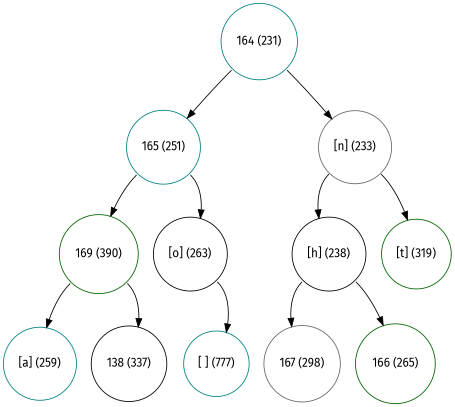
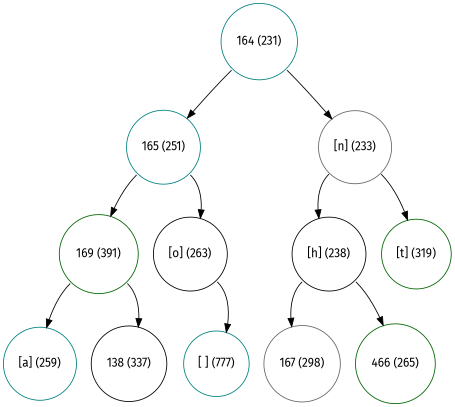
(99, 254) -> (99, 254)
(395, 364) -> (395, 364)
